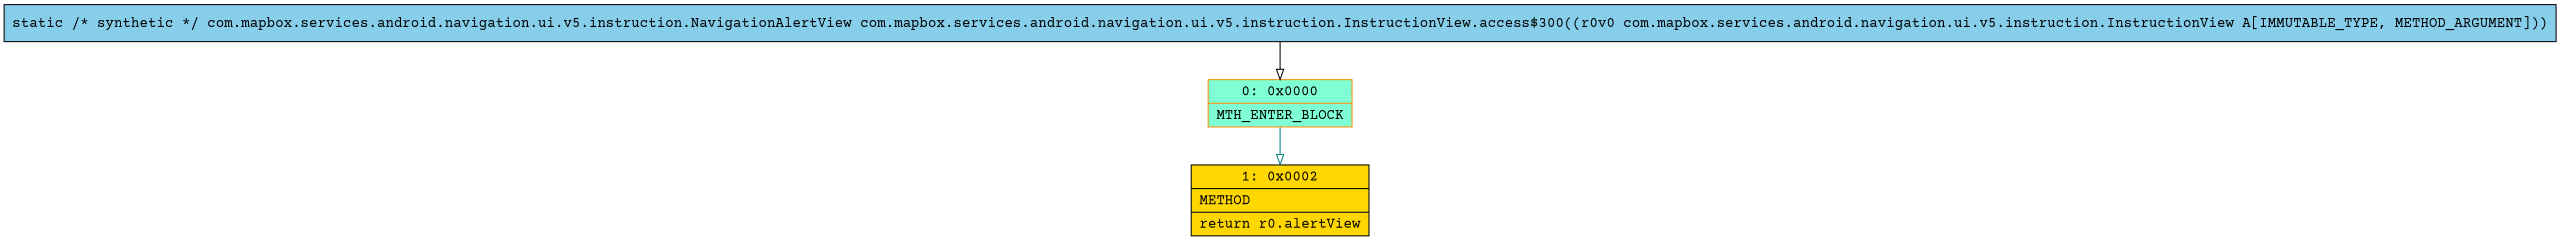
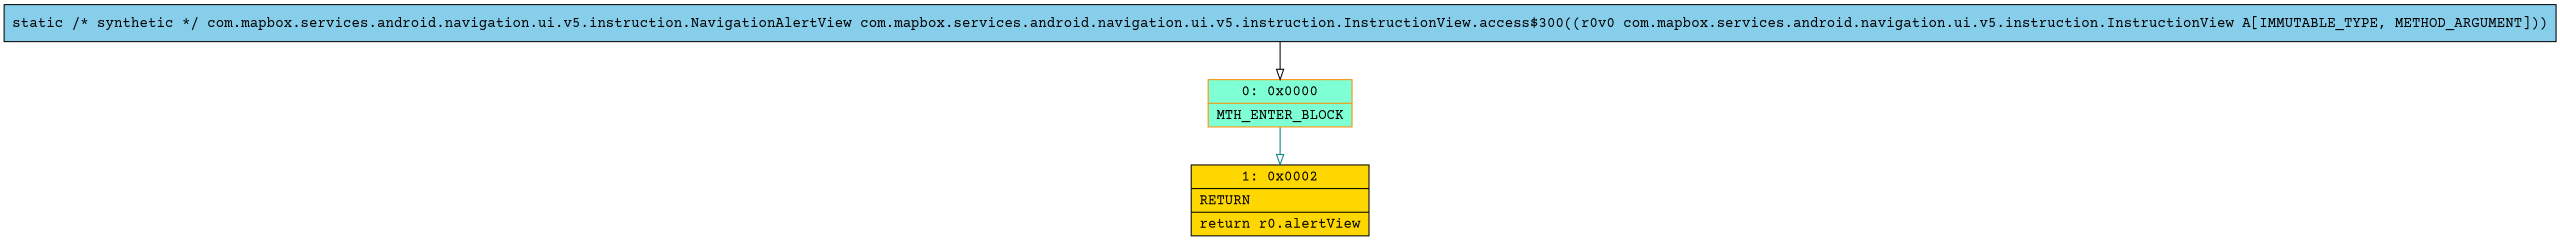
(1225, 200) -> (1225, 200)
